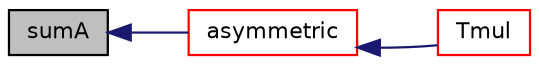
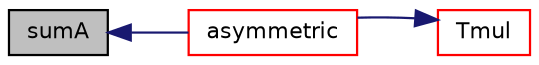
(409, 47) -> (386, 17)
